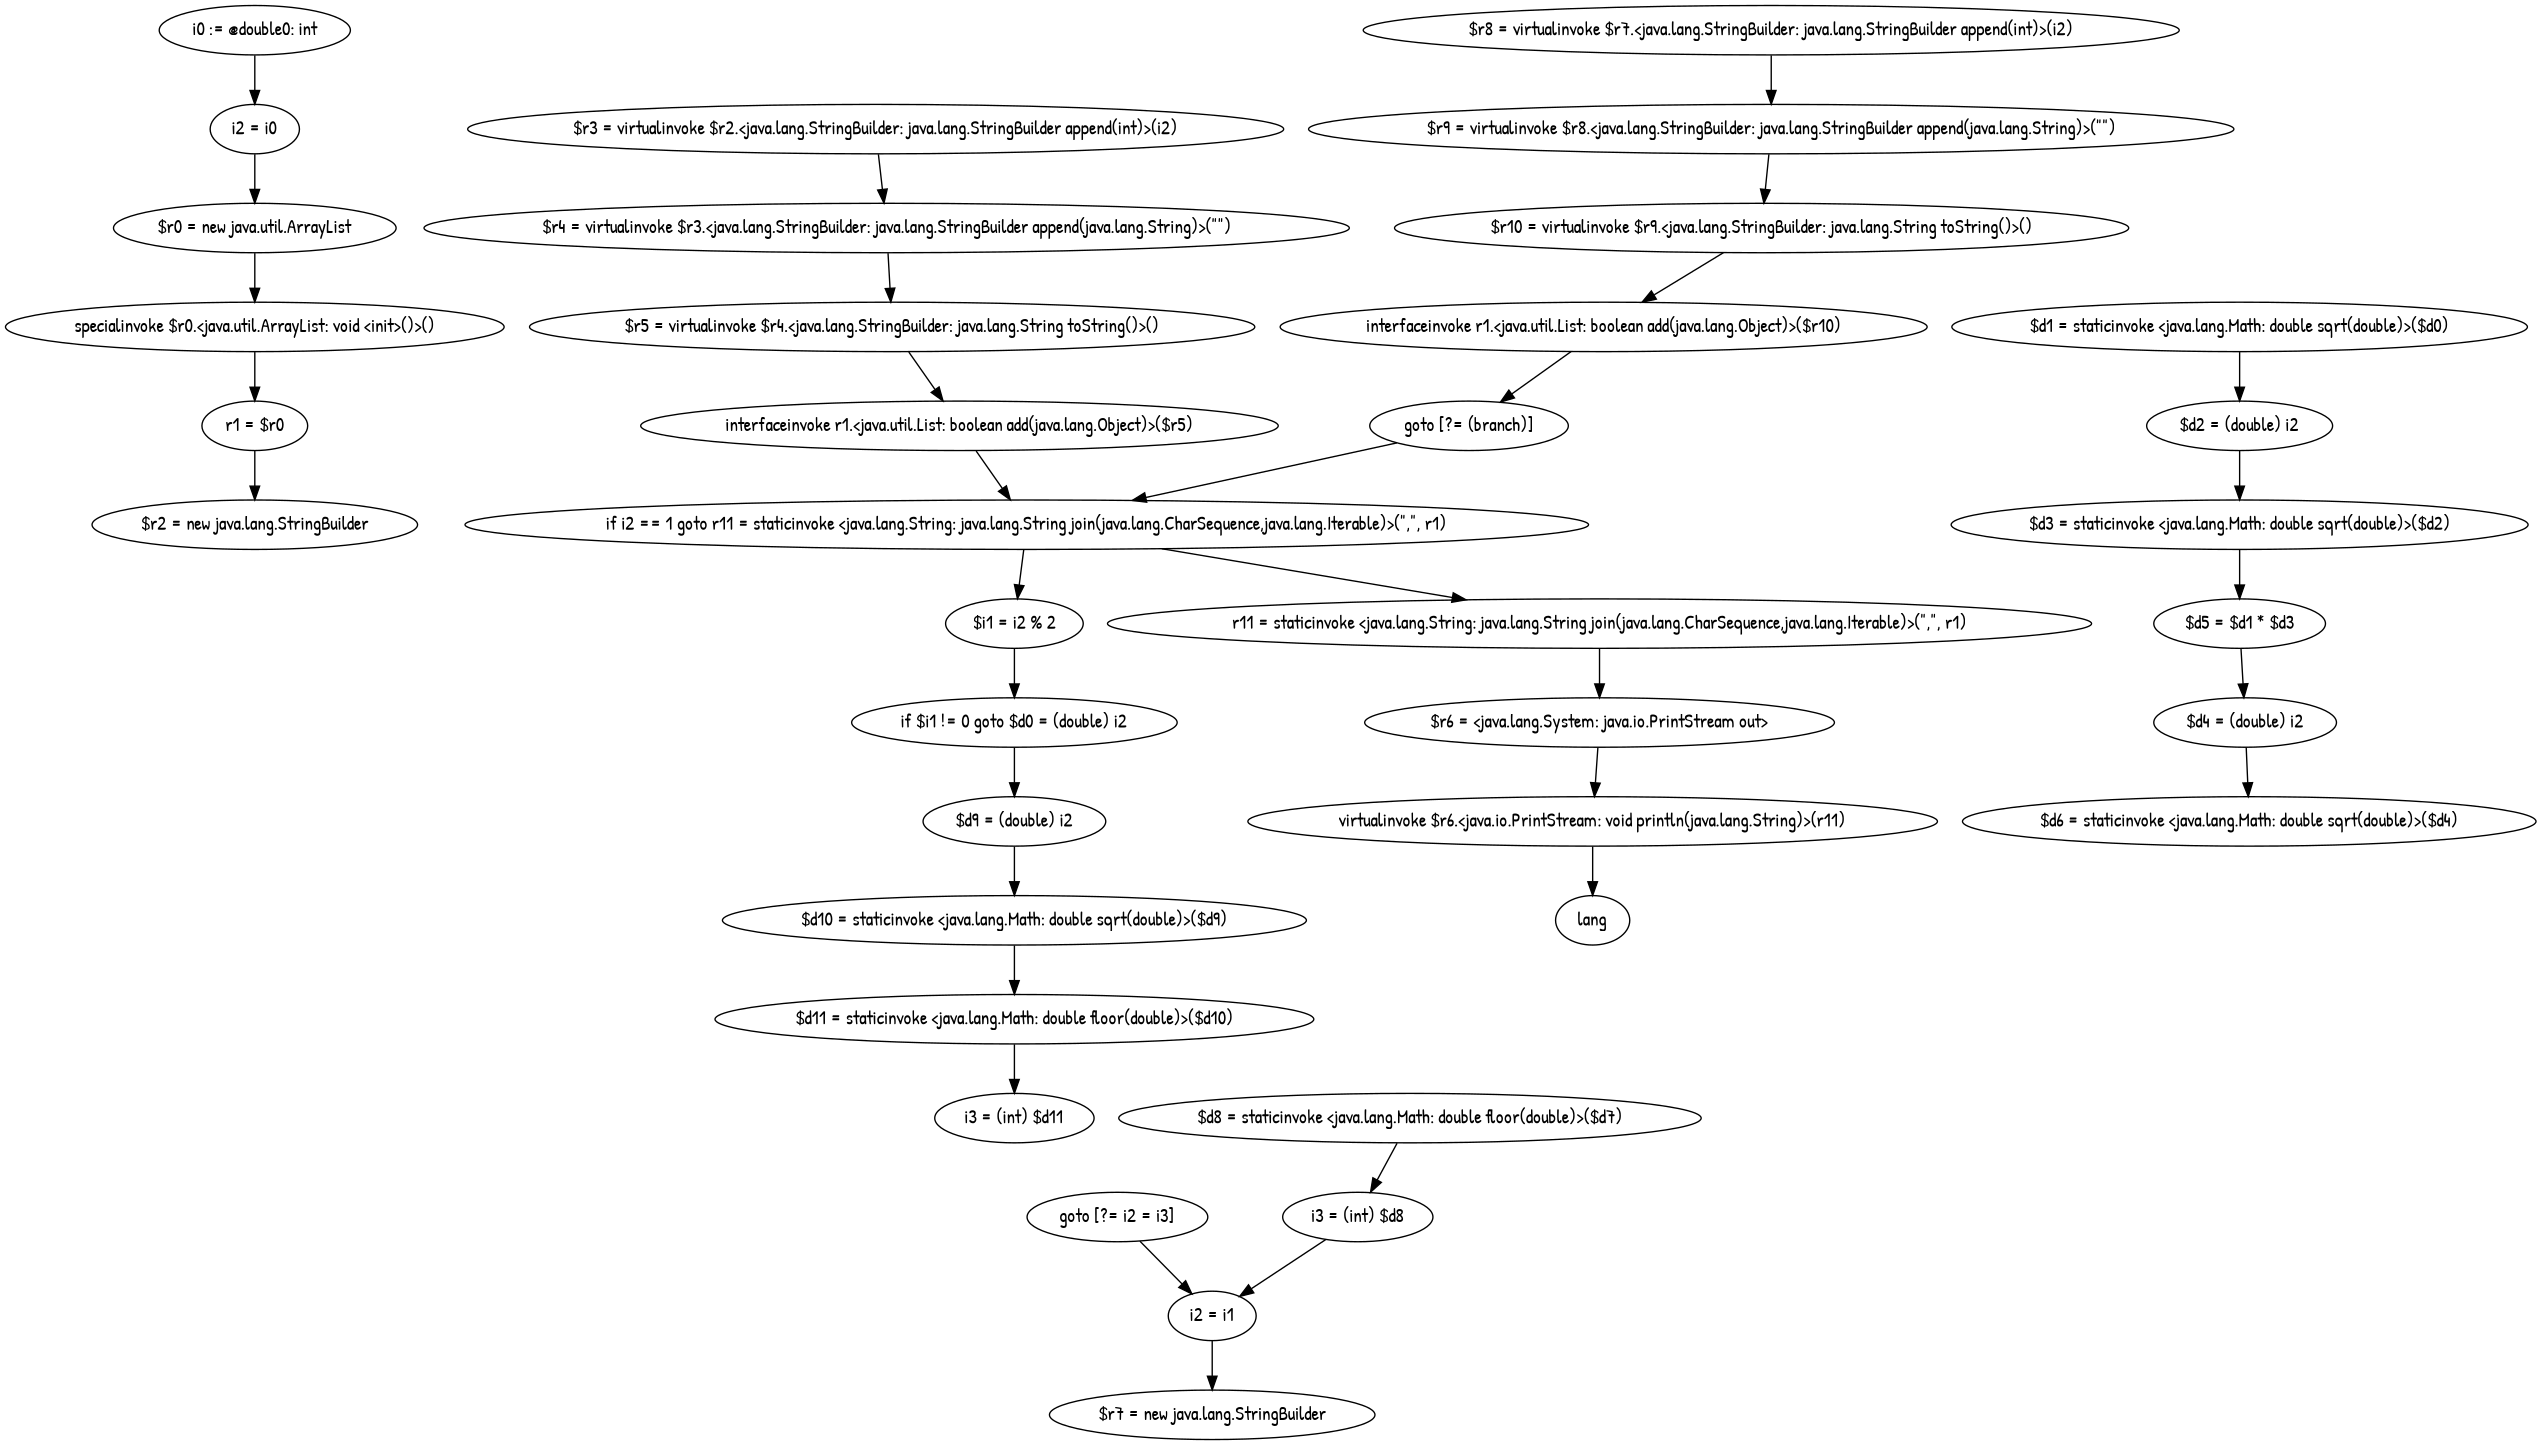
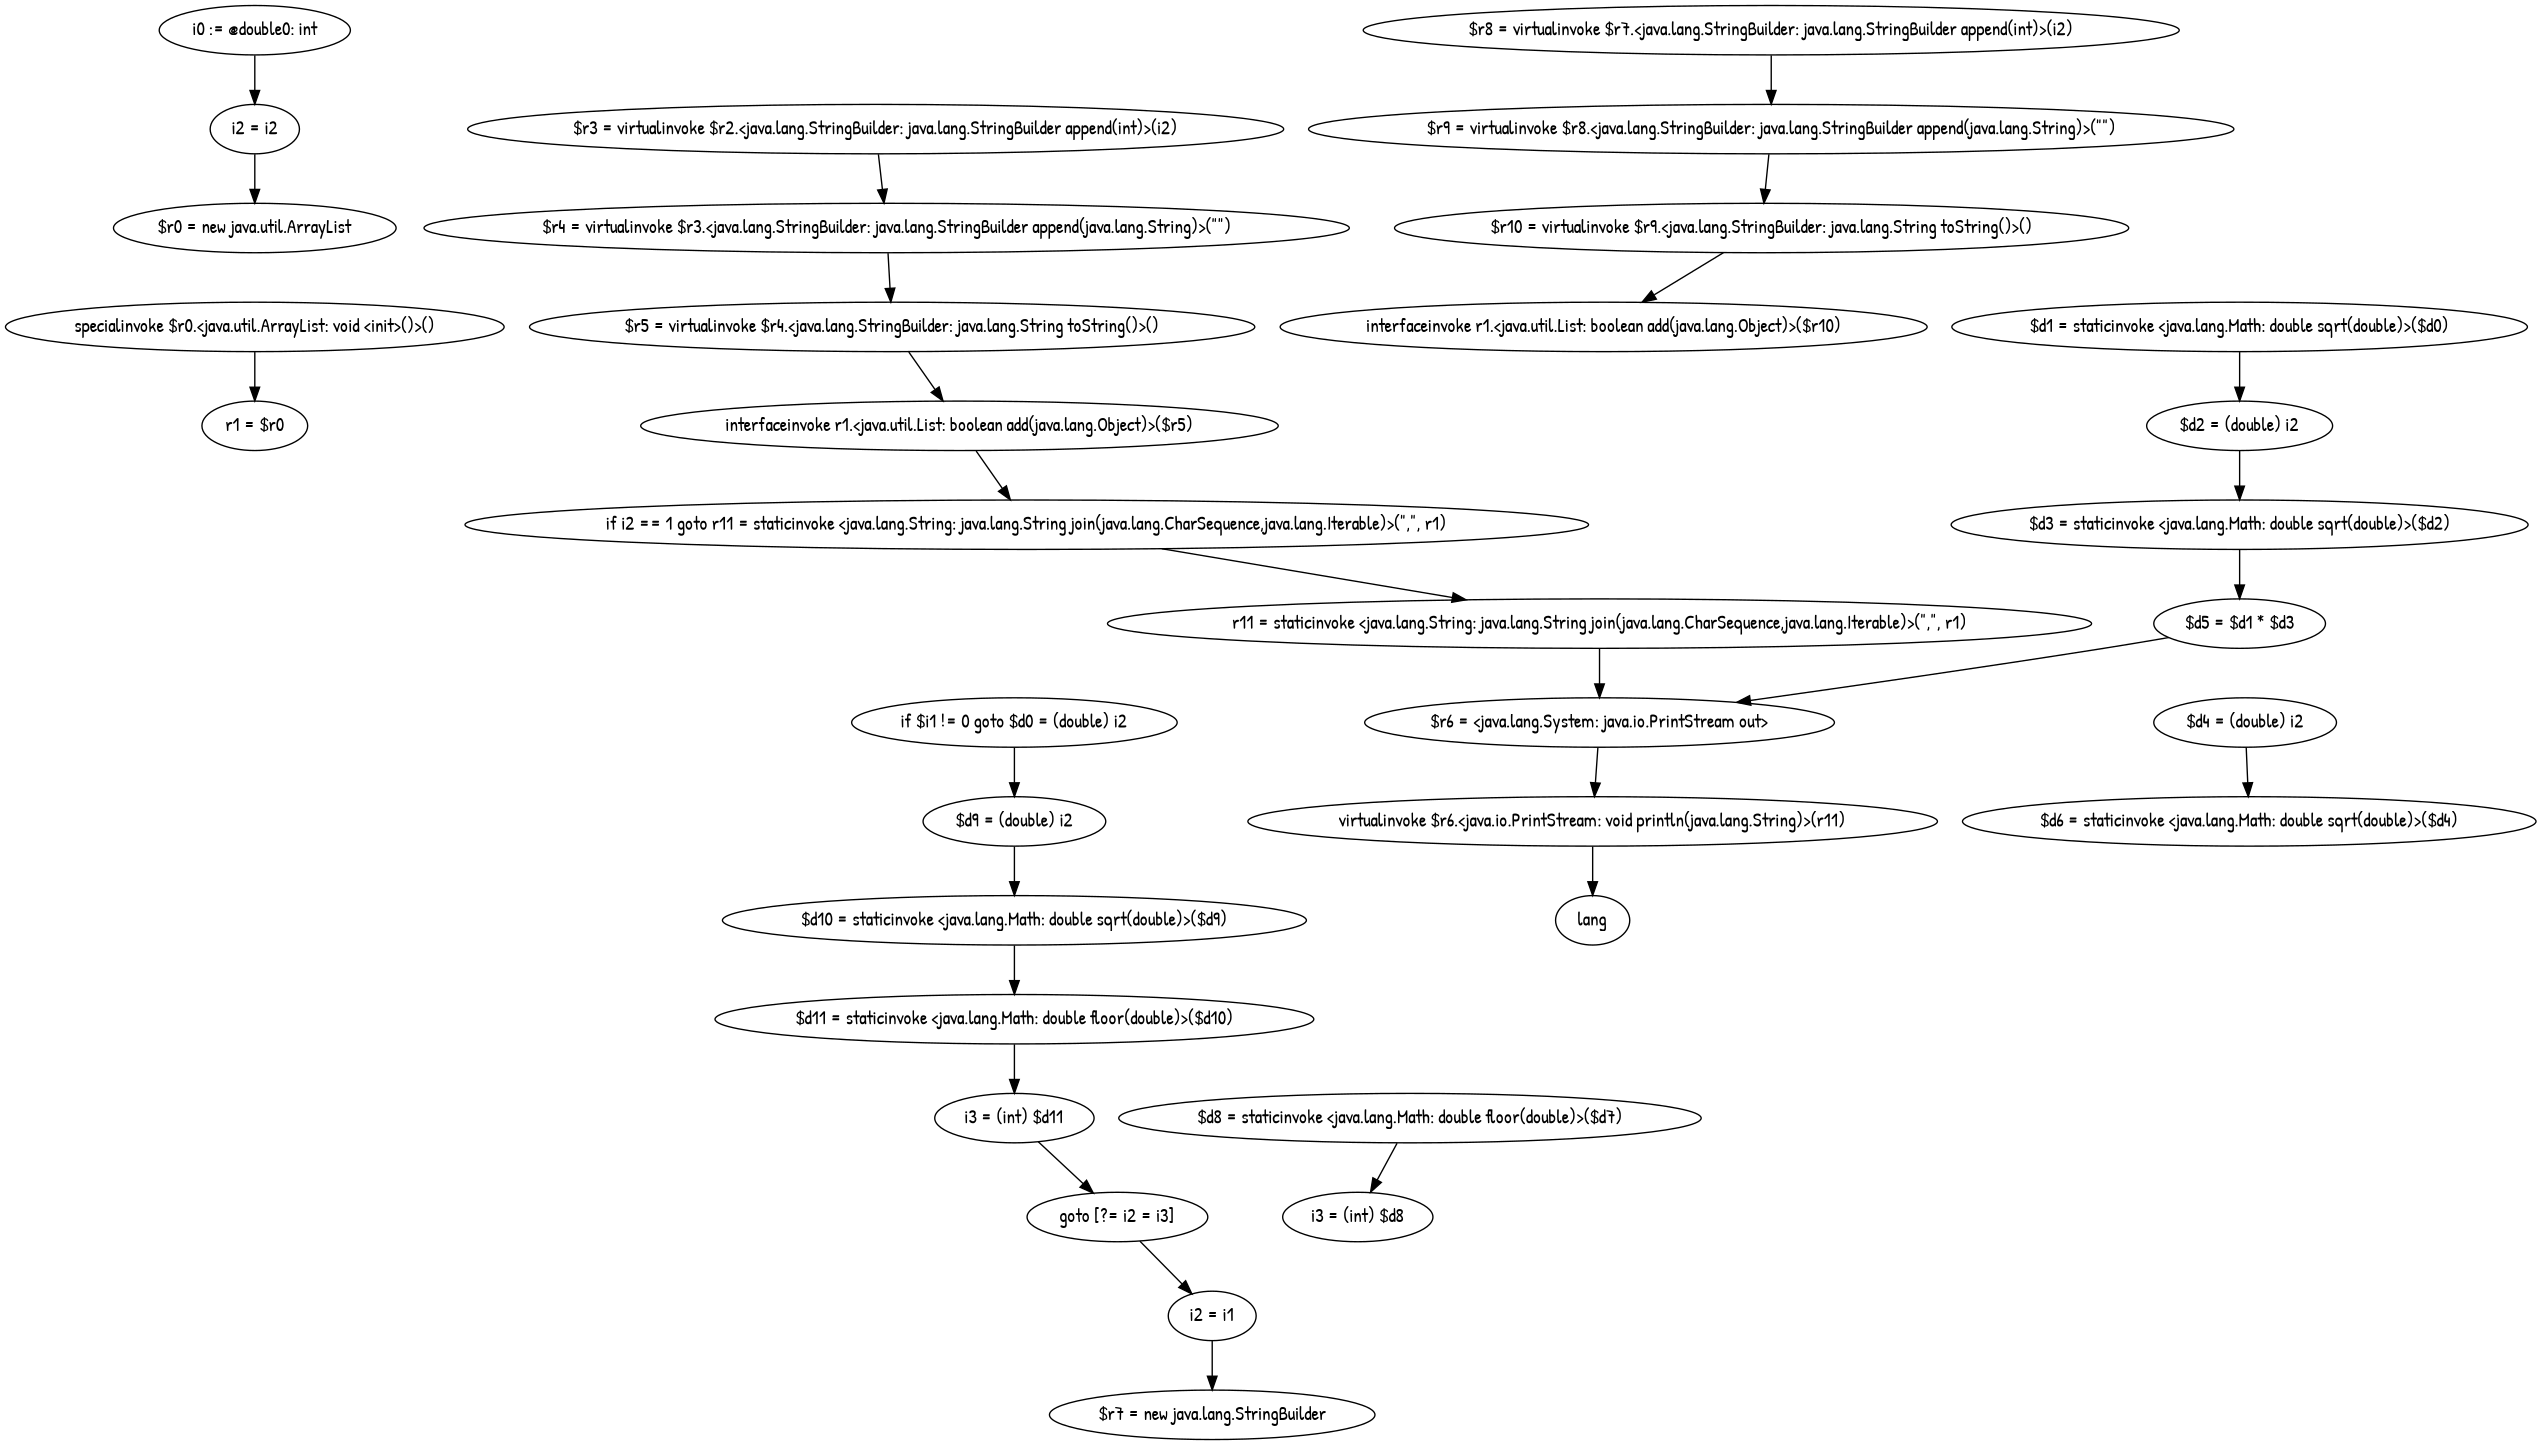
(255, 129) -> (255, 129)
(255, 271) -> none
(1469, 426) -> none
(255, 525) -> none
(1014, 624) -> none
(2242, 666) -> (1960, 670)
none -> (1061, 1163)
(1289, 1264) -> none
